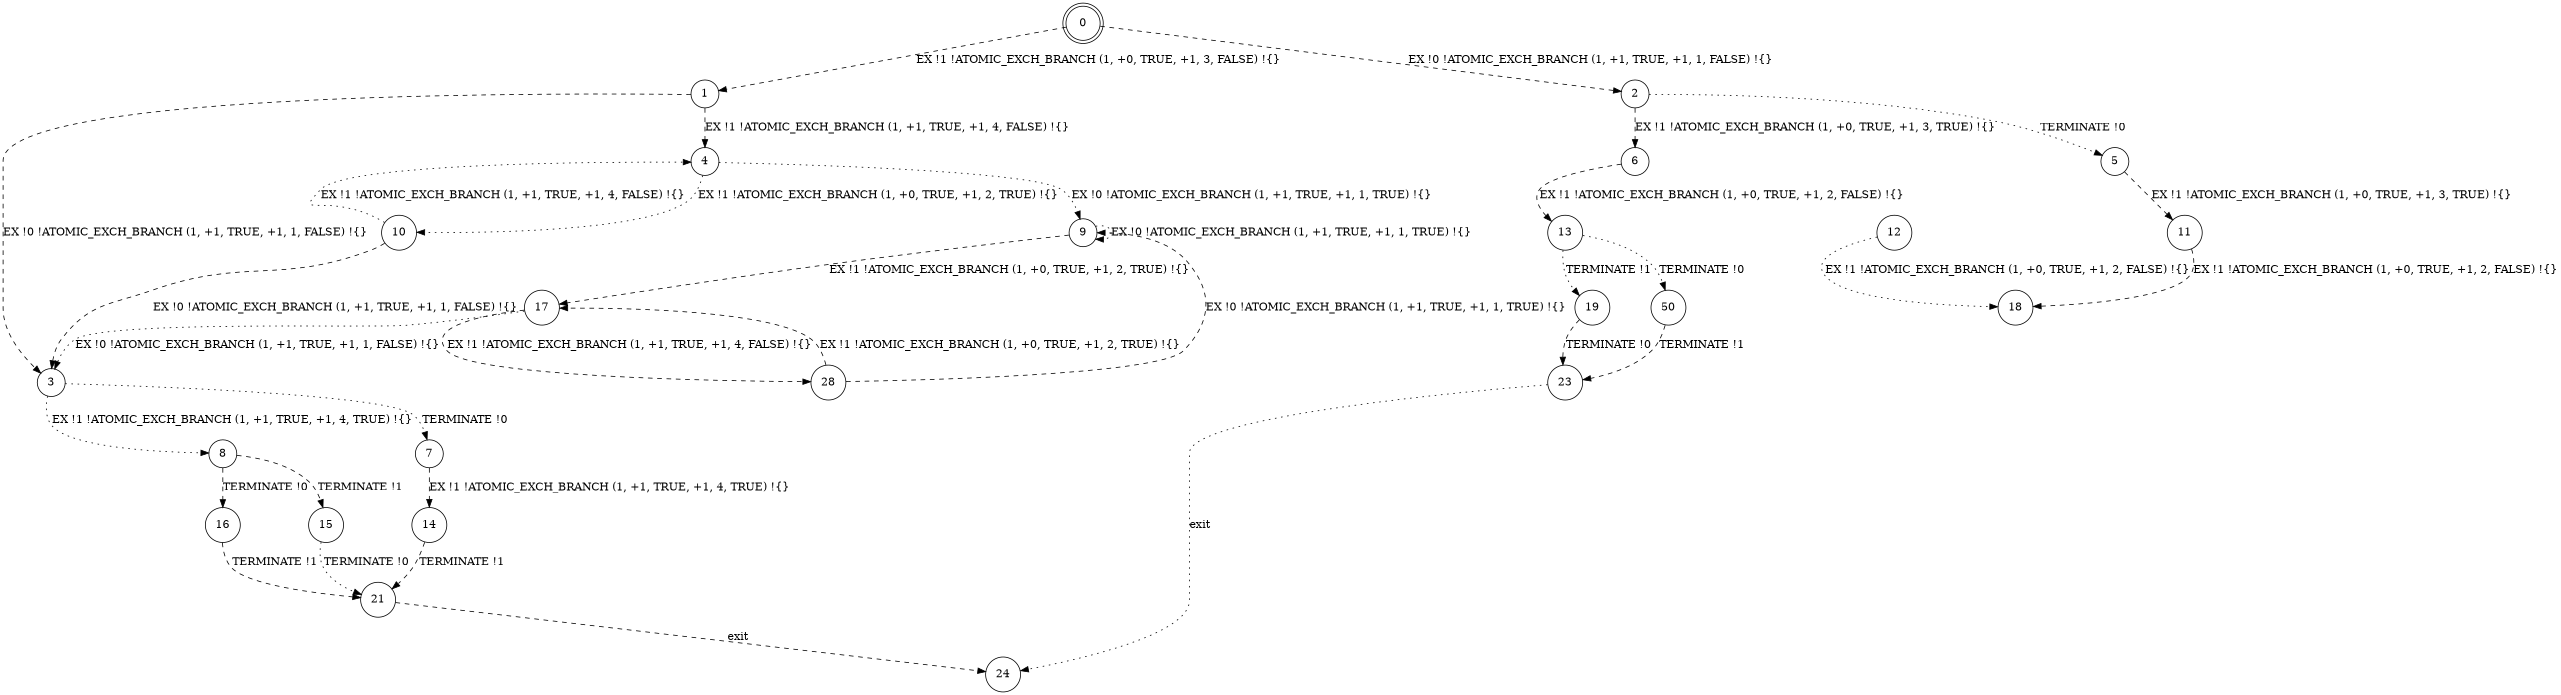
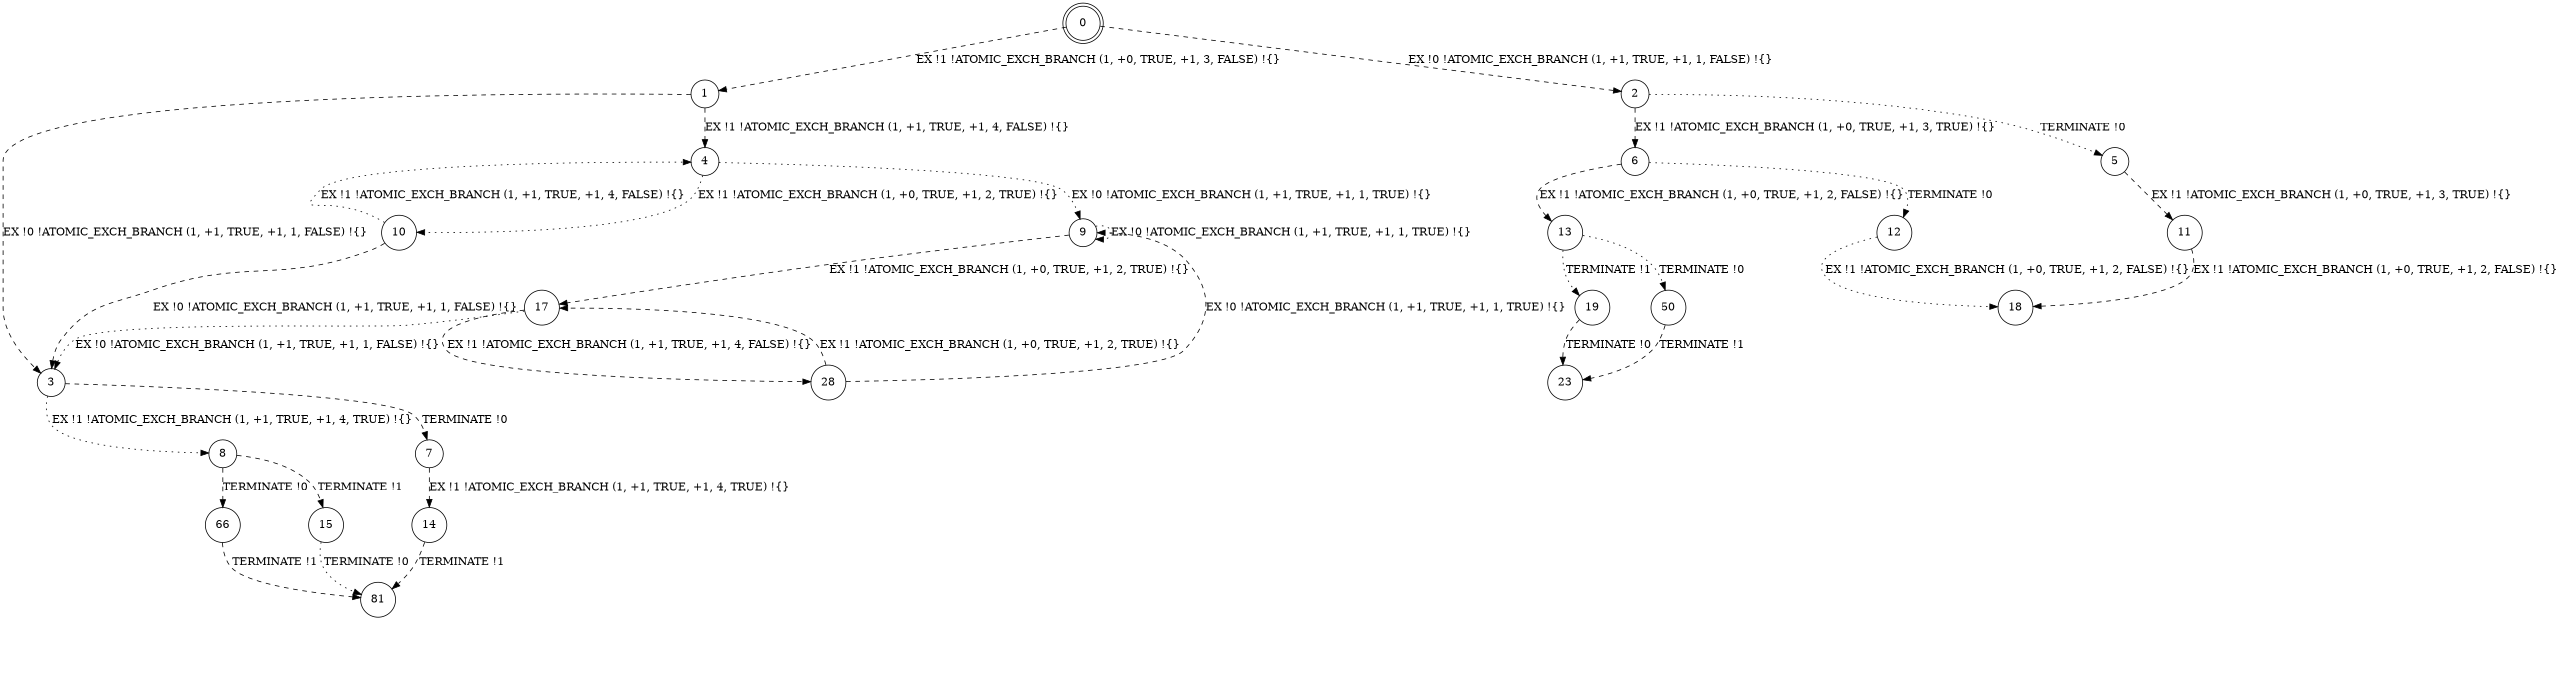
none -> (1788, 169)
(251, 392) -> (251, 392)
(223, 525) -> (223, 525)
(378, 600) -> (378, 600)
(1003, 674) -> none
